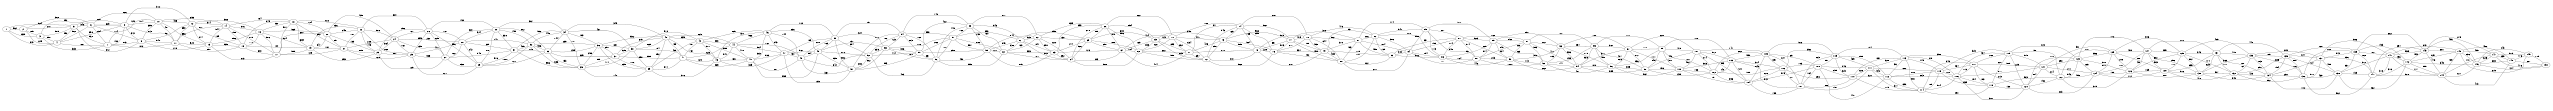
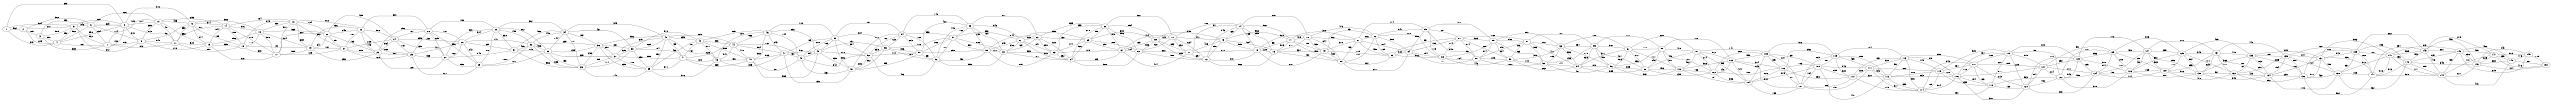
(22, 36) -> (63, 5)
(498, 60) -> none
